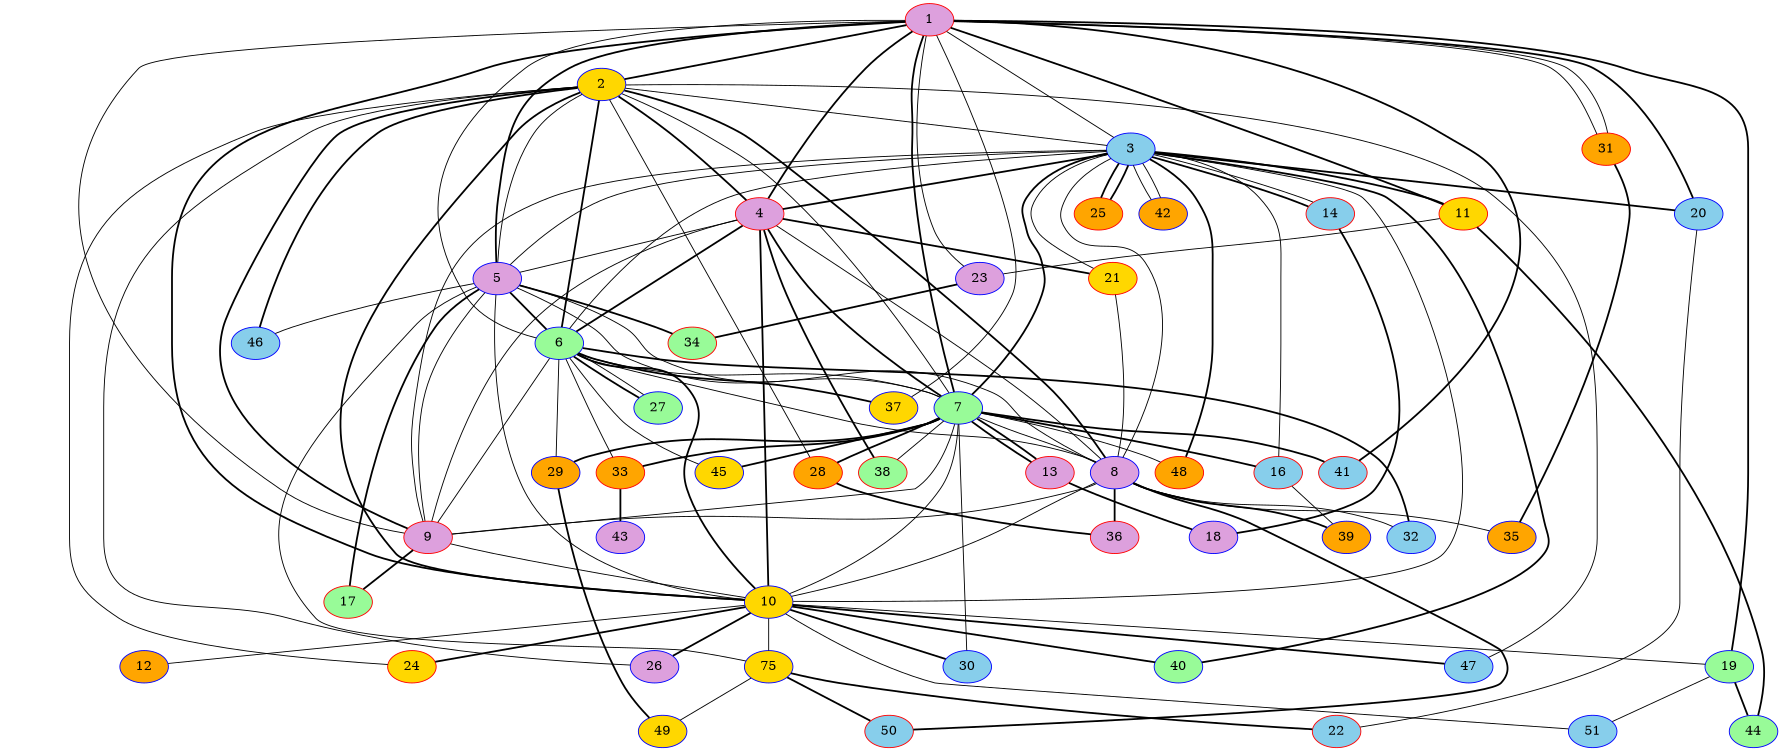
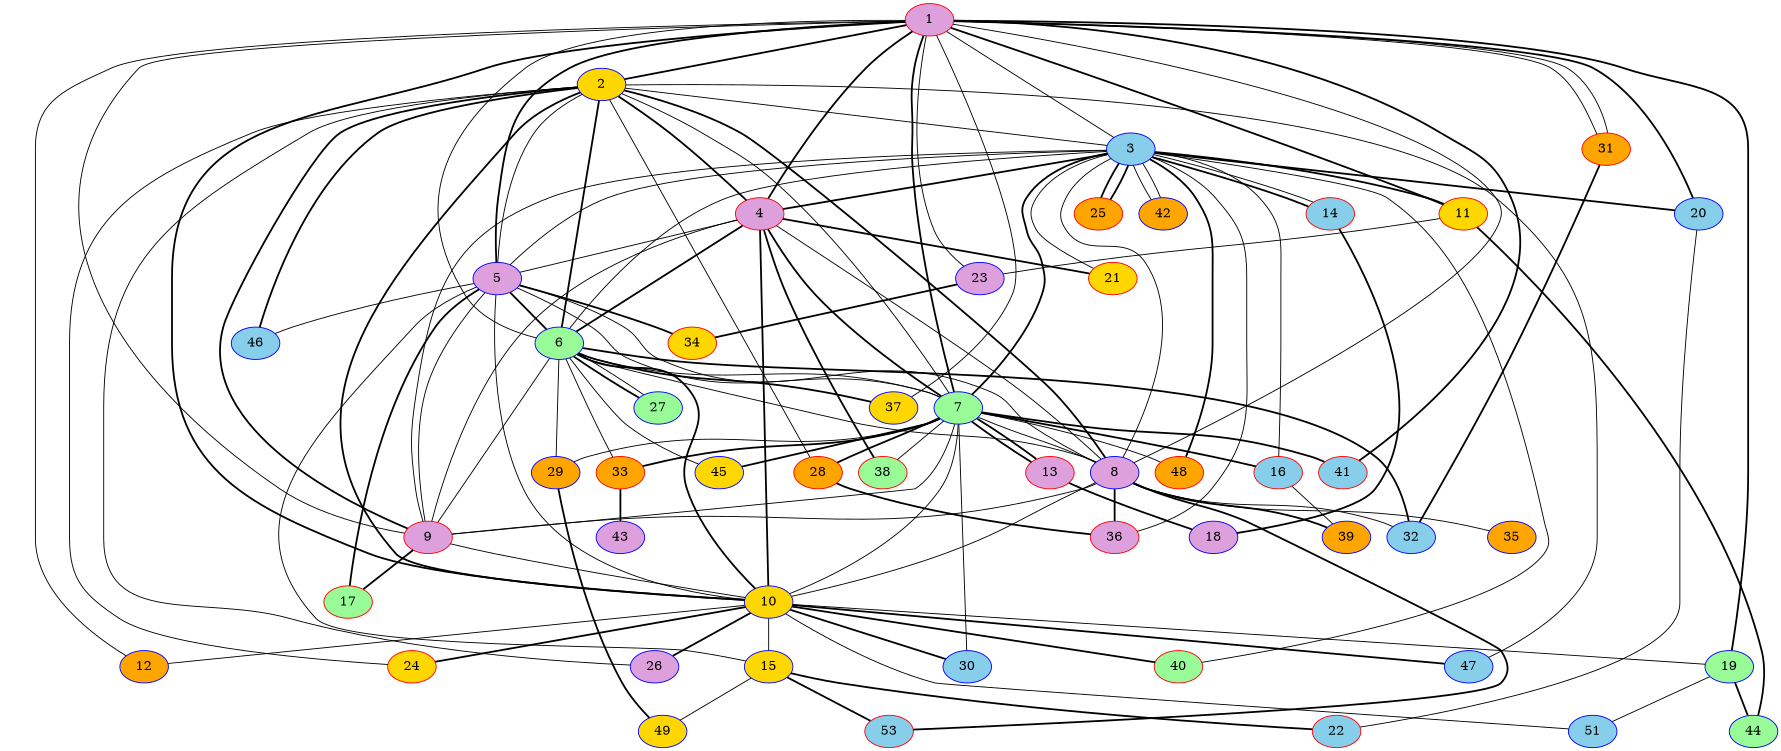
none -> (140, 61)
(1600, 339) -> (1516, 346)
(692, 343) -> (692, 343)
(1123, 376) -> (1454, 163)
(1518, 421) -> (1518, 421)
(757, 440) -> (757, 440)
(1416, 566) -> (1247, 349)
(769, 667) -> (769, 667)
(1178, 667) -> (1178, 667)
(889, 731) -> (889, 731)
